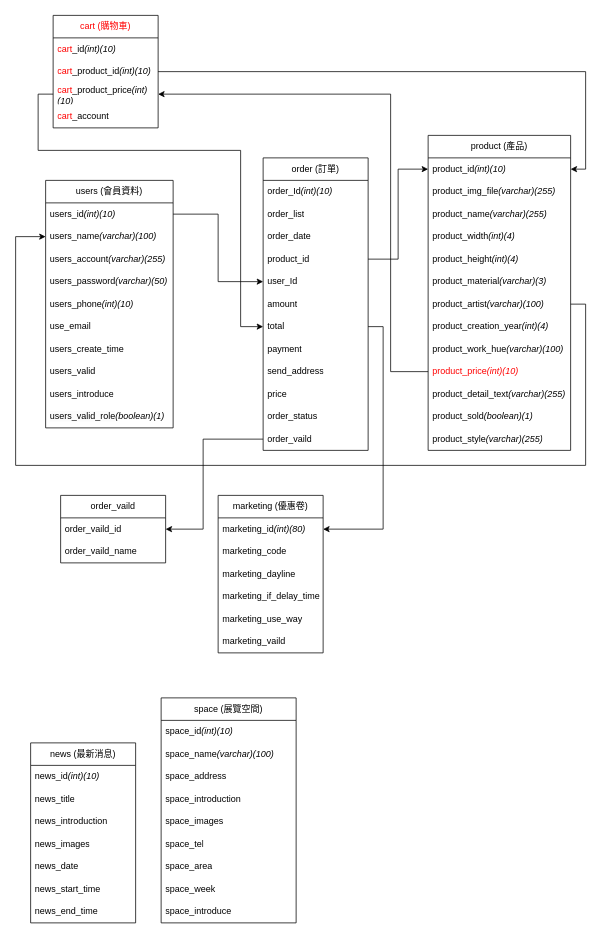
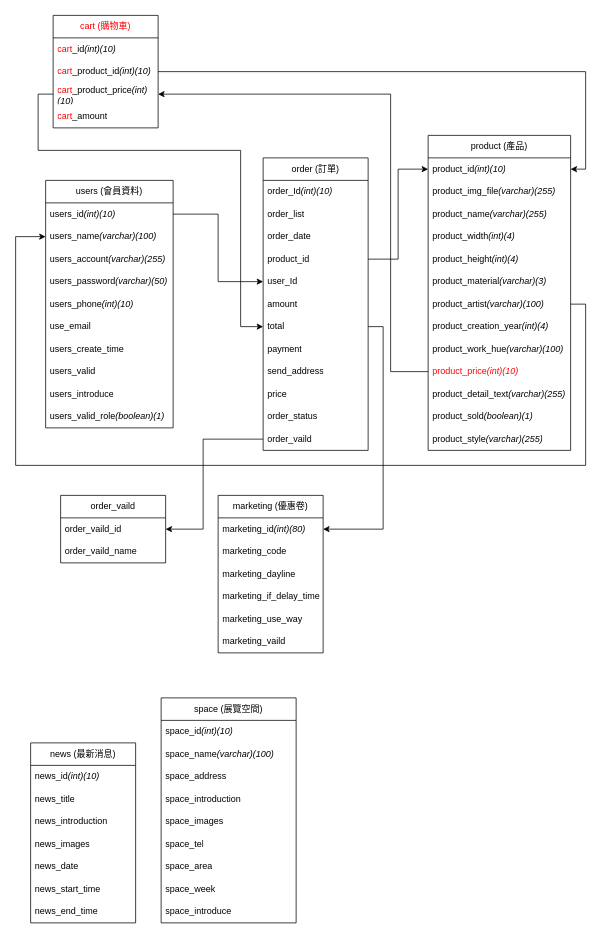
(88, 117) -> (85, 117)
